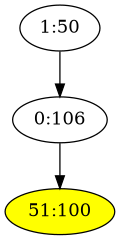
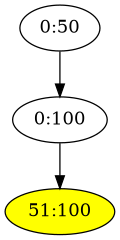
(60, 28) -> (60, 28)
(60, 120) -> (60, 120)
